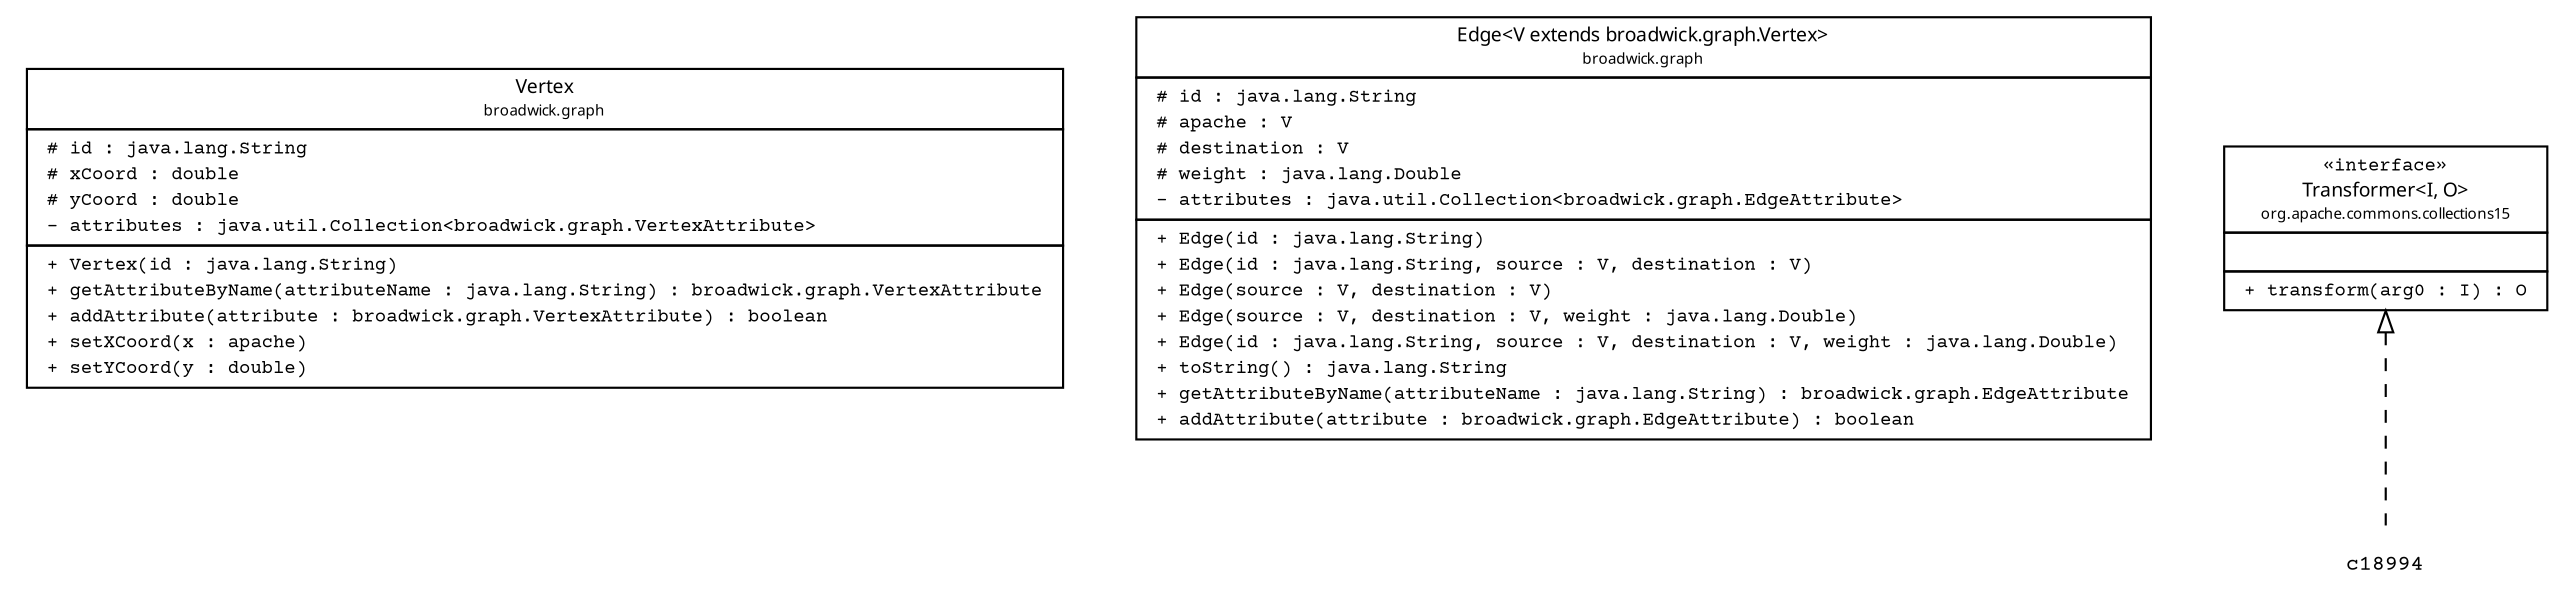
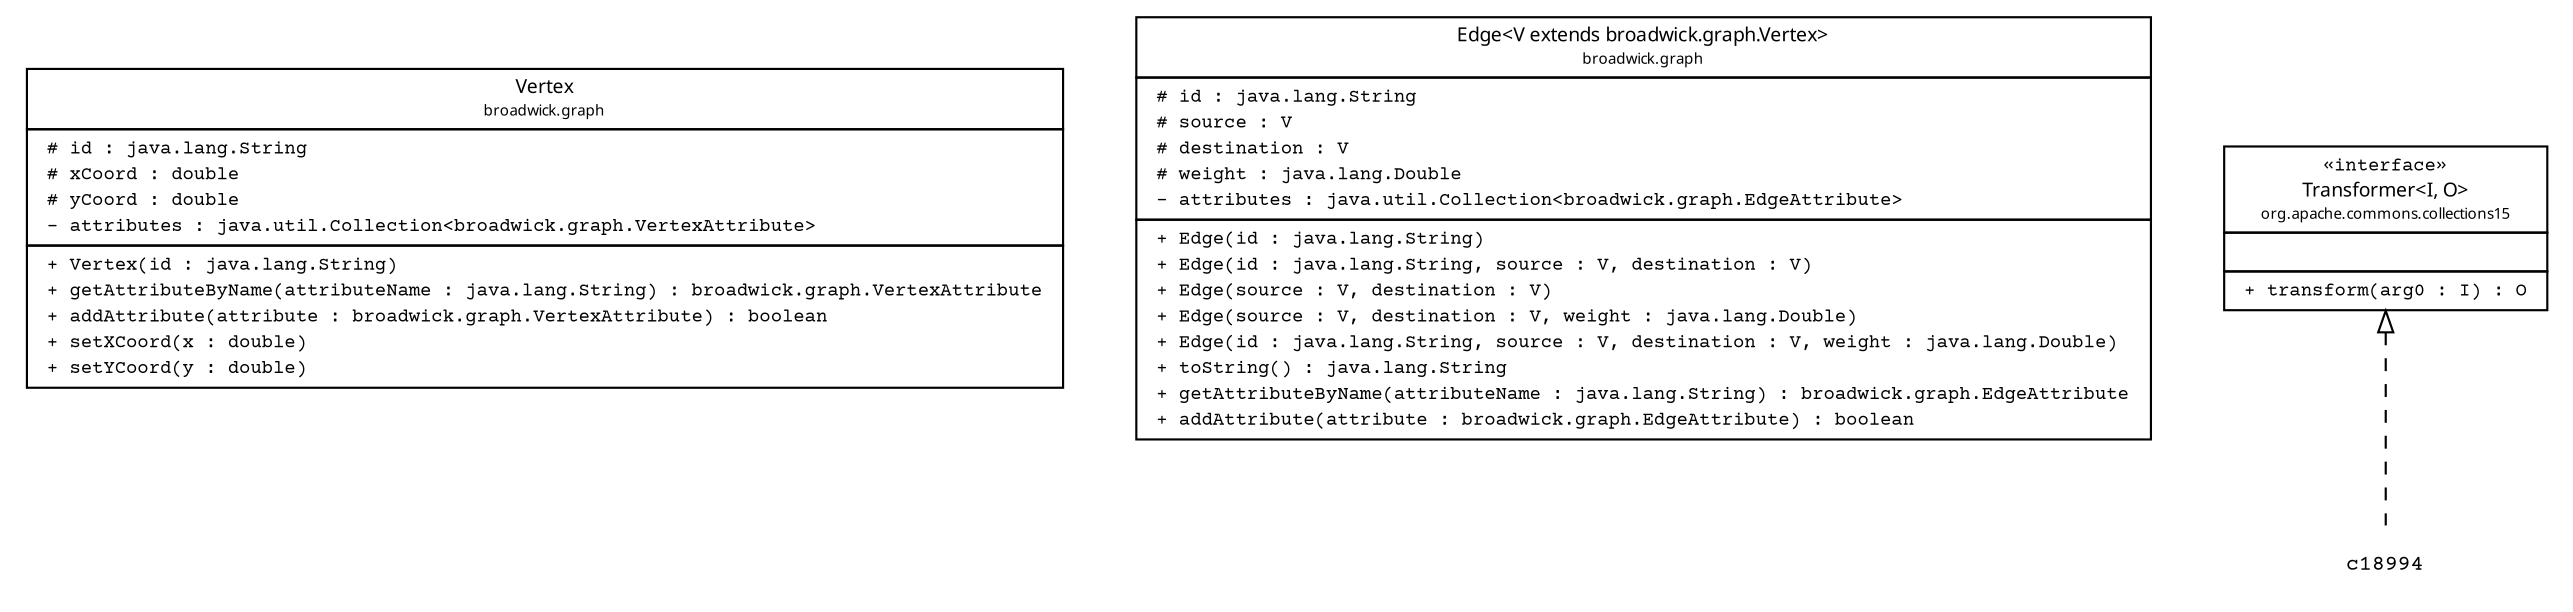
(1225, 122) -> (1225, 122)
(178, 341) -> (178, 341)
